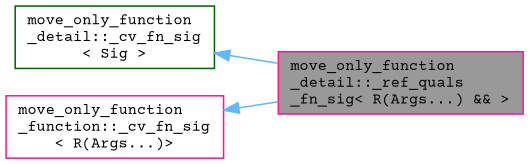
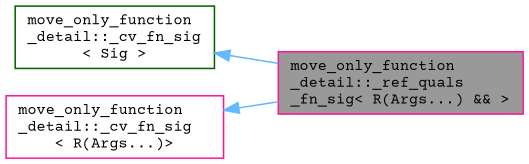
(115, 127) -> (115, 127)
